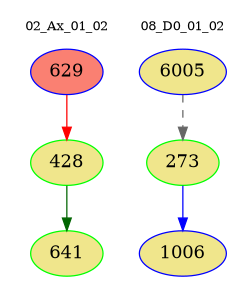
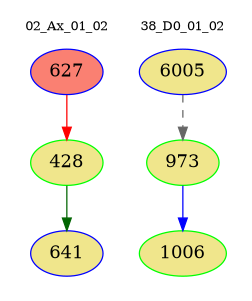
(183, 27) -> (183, 27)
(67, 72) -> (67, 72)
(183, 163) -> (183, 163)
(67, 253) -> (67, 253)
(183, 253) -> (183, 253)
